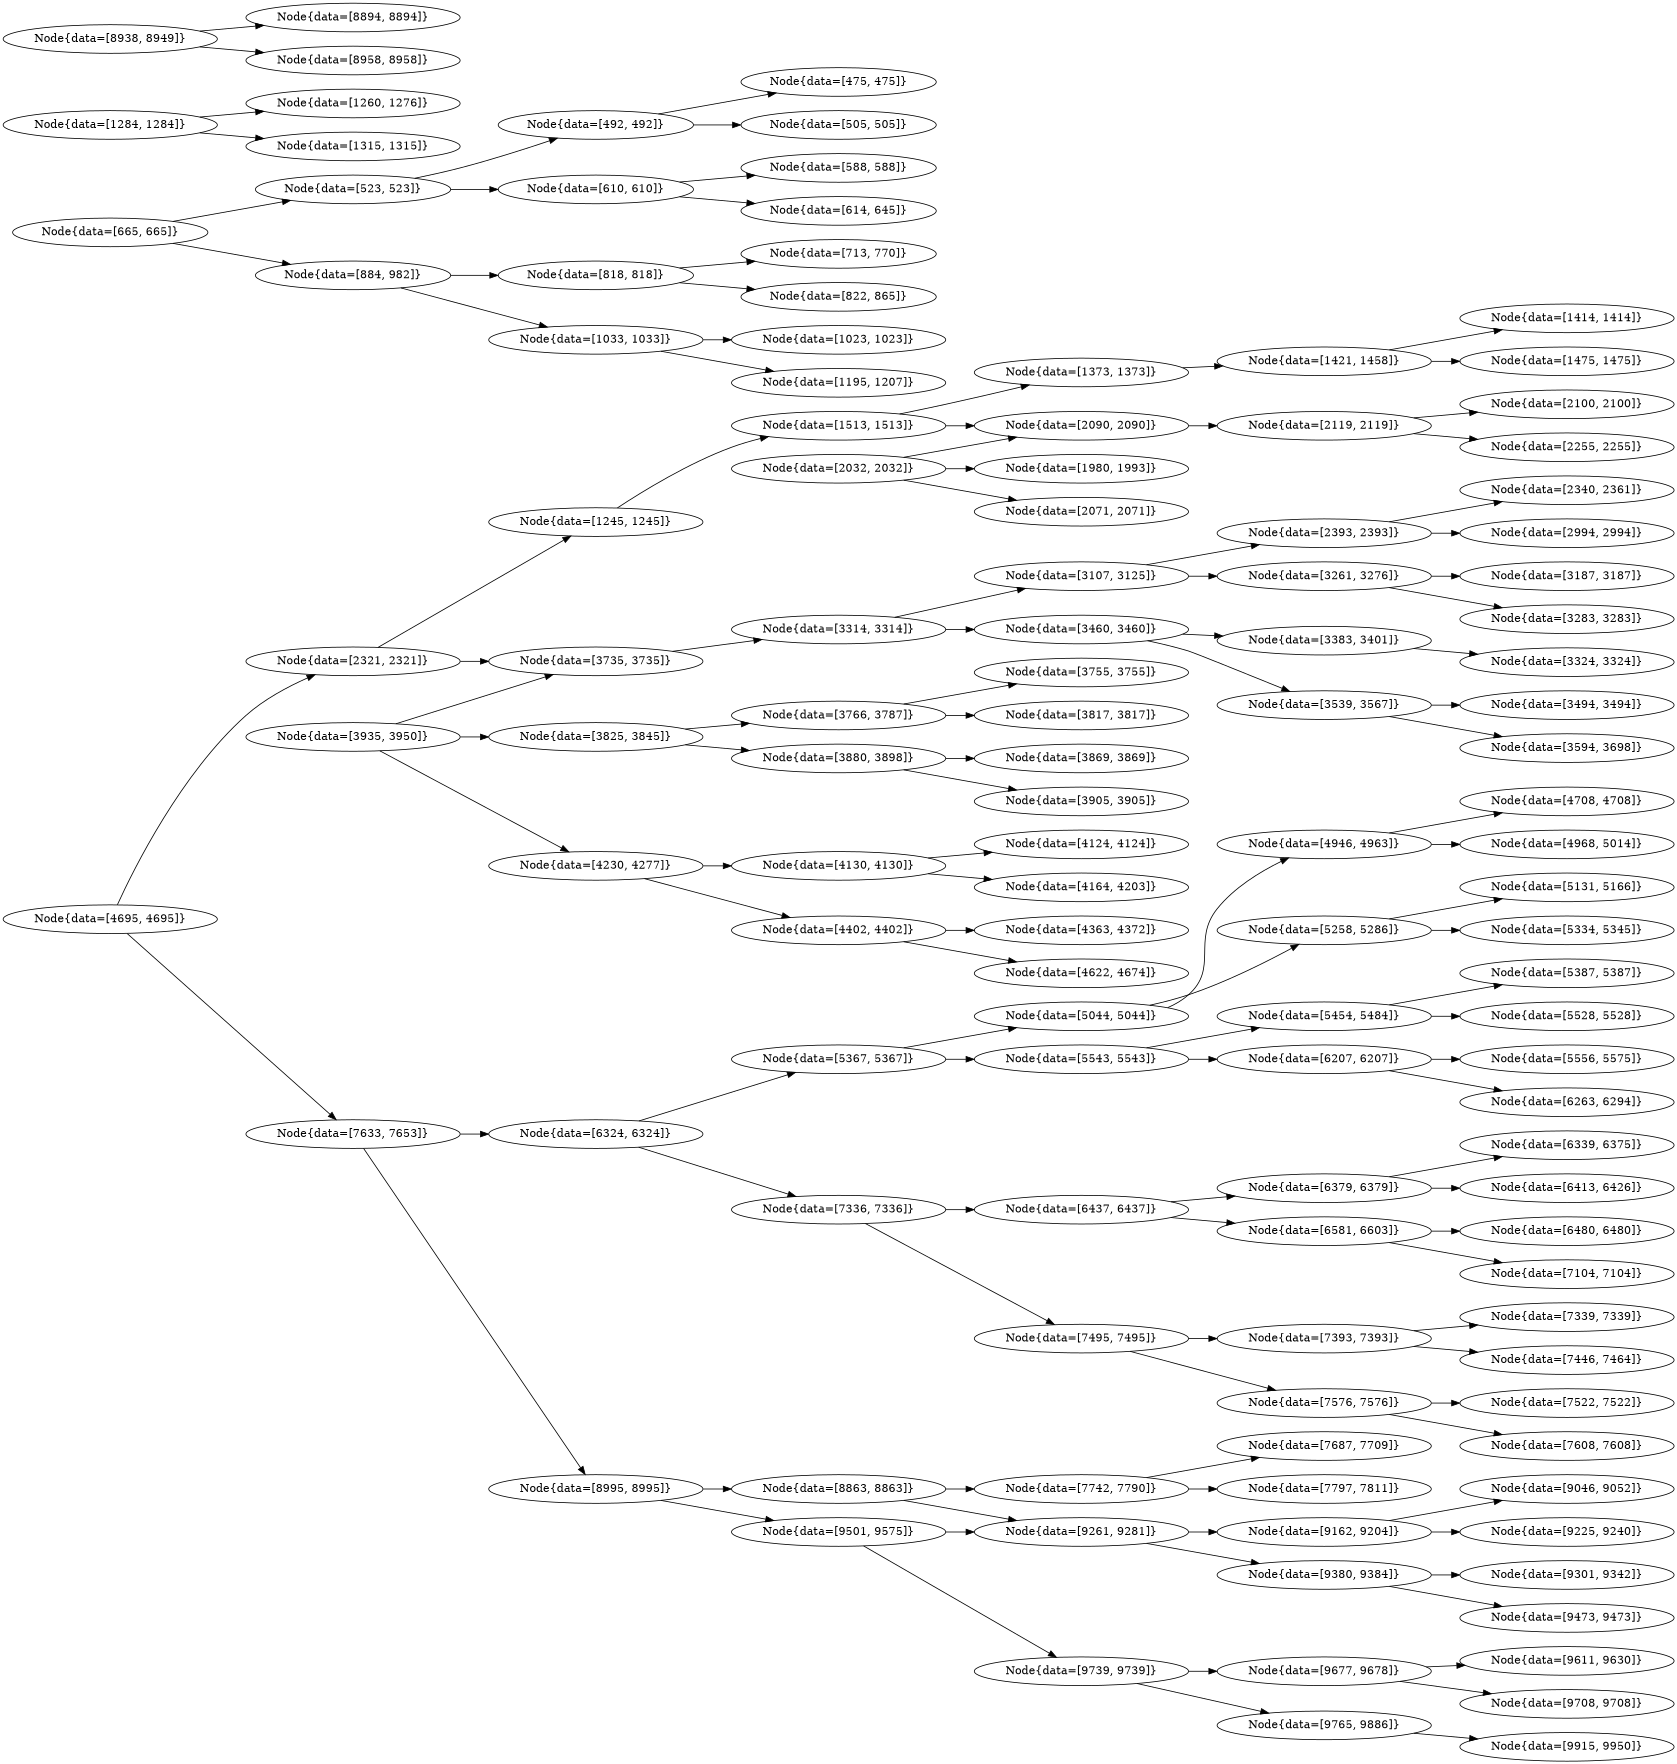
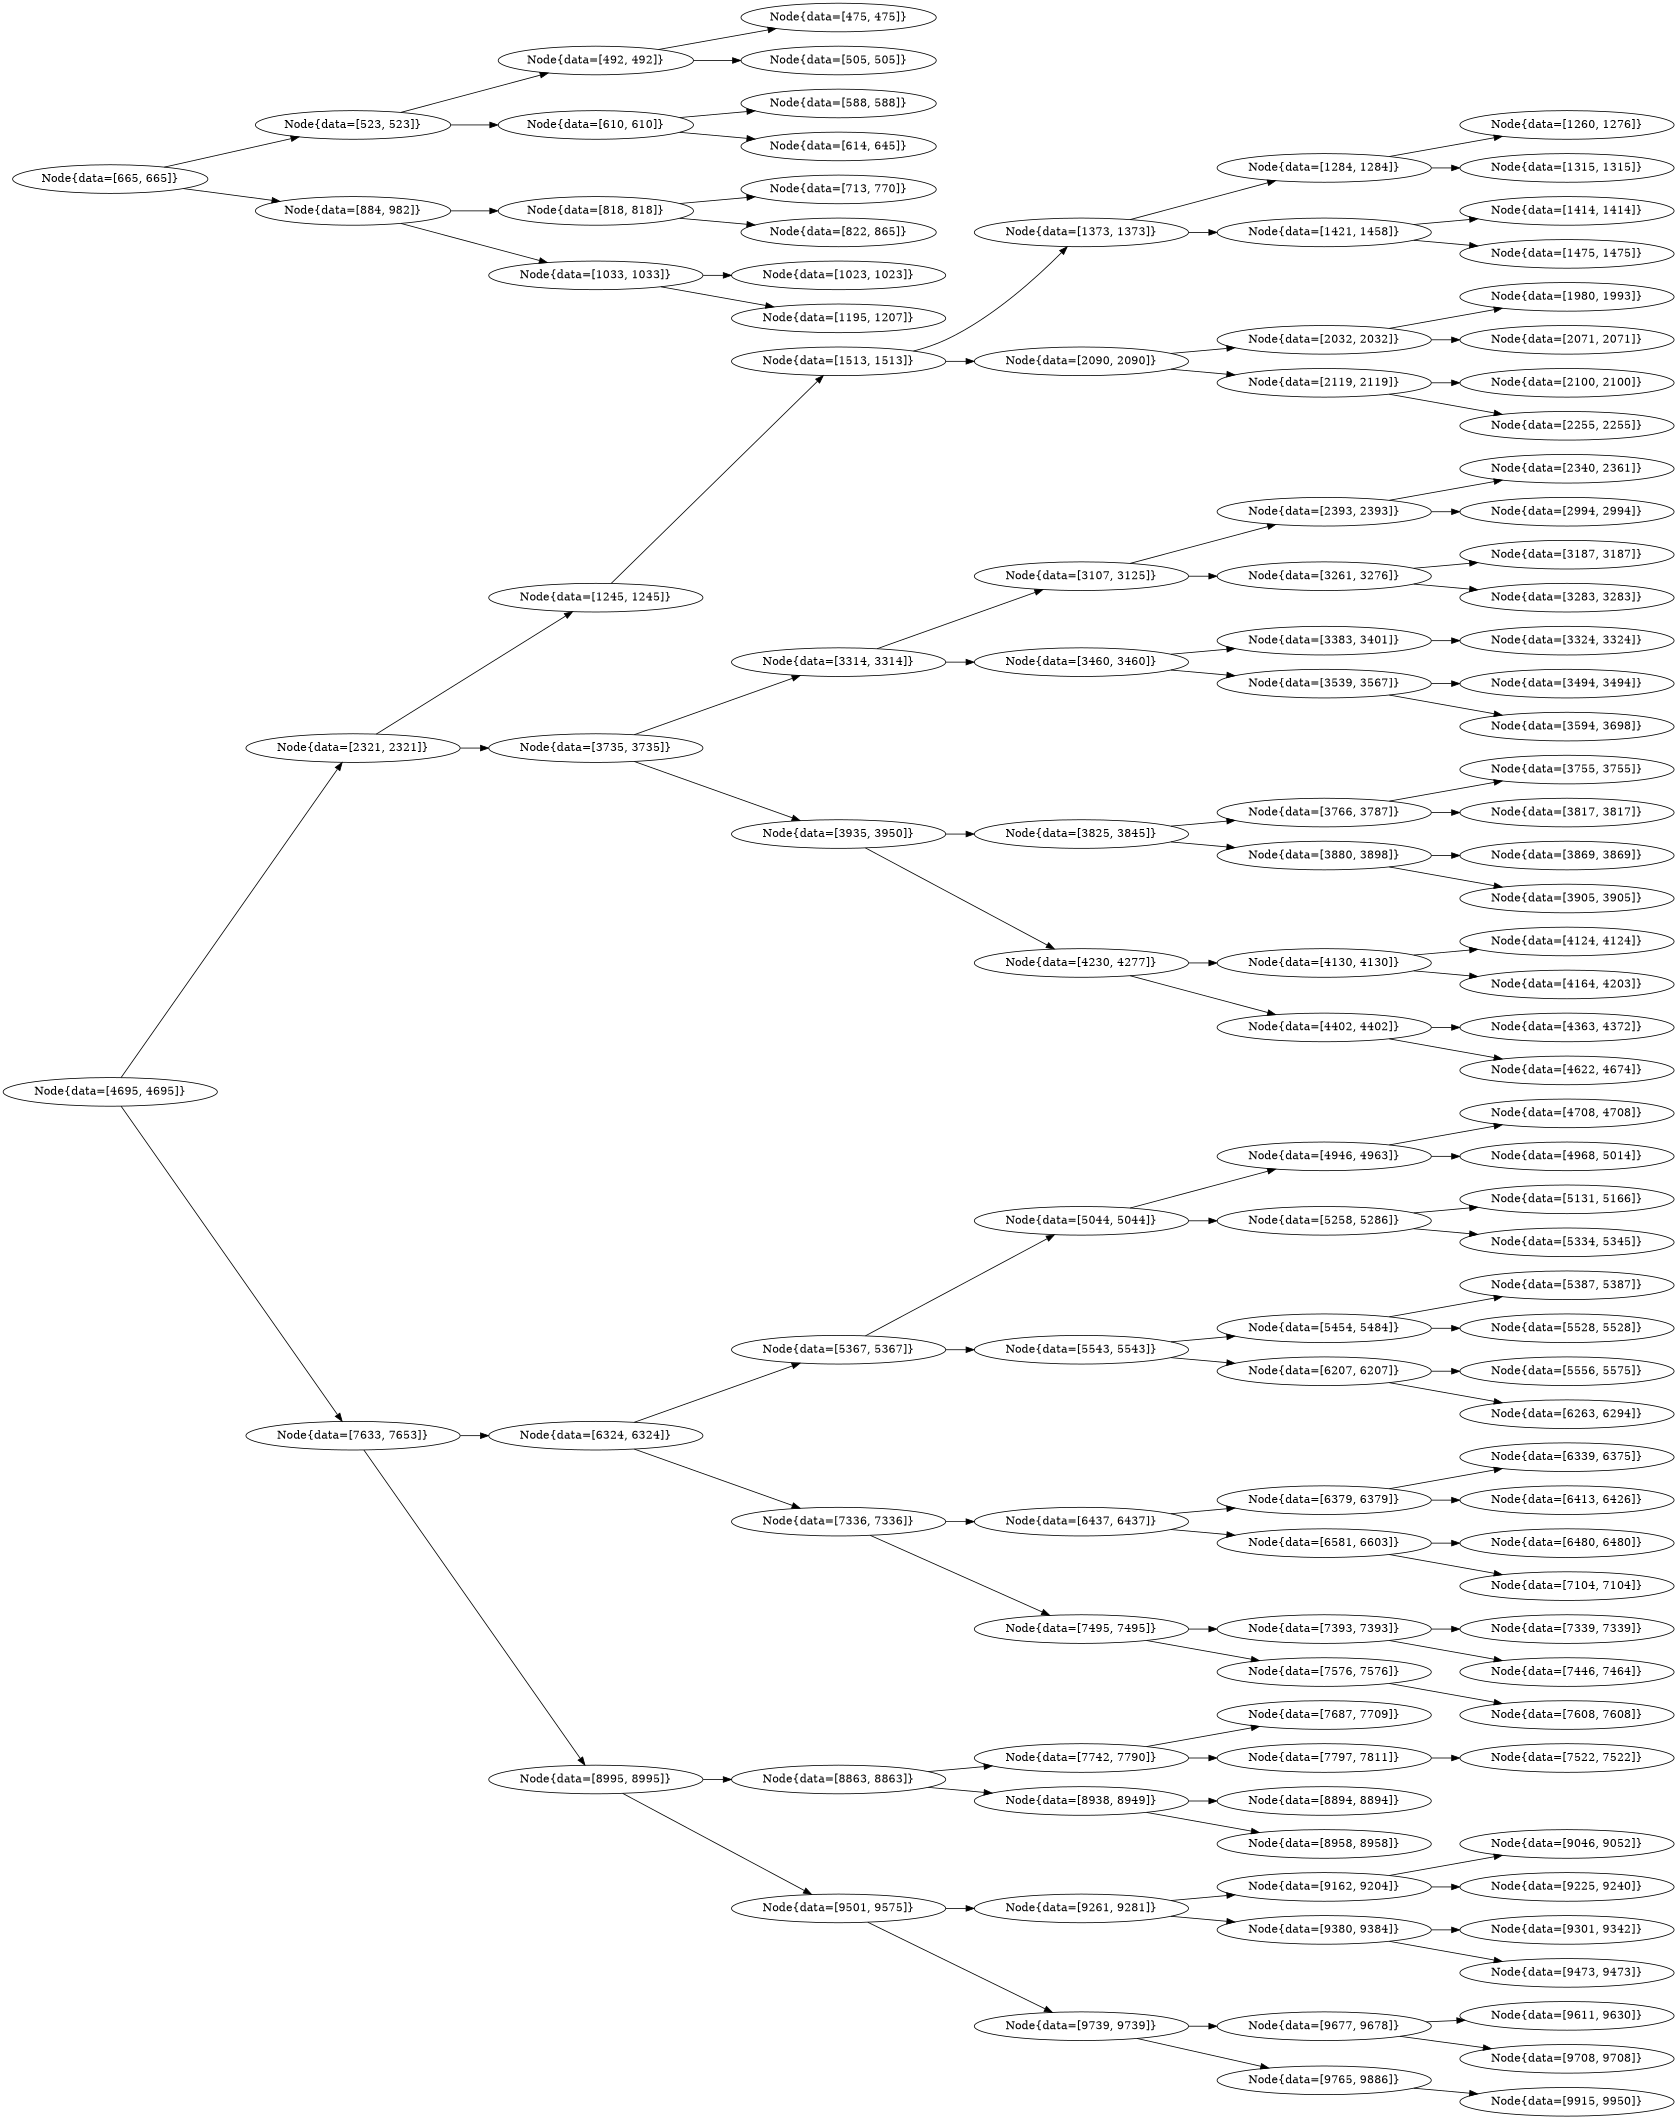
none -> (1199, 201)
(956, 448) -> (1199, 351)
(471, 700) -> (713, 790)
(1441, 1403) -> (1441, 1758)
(956, 1510) -> (956, 1790)
